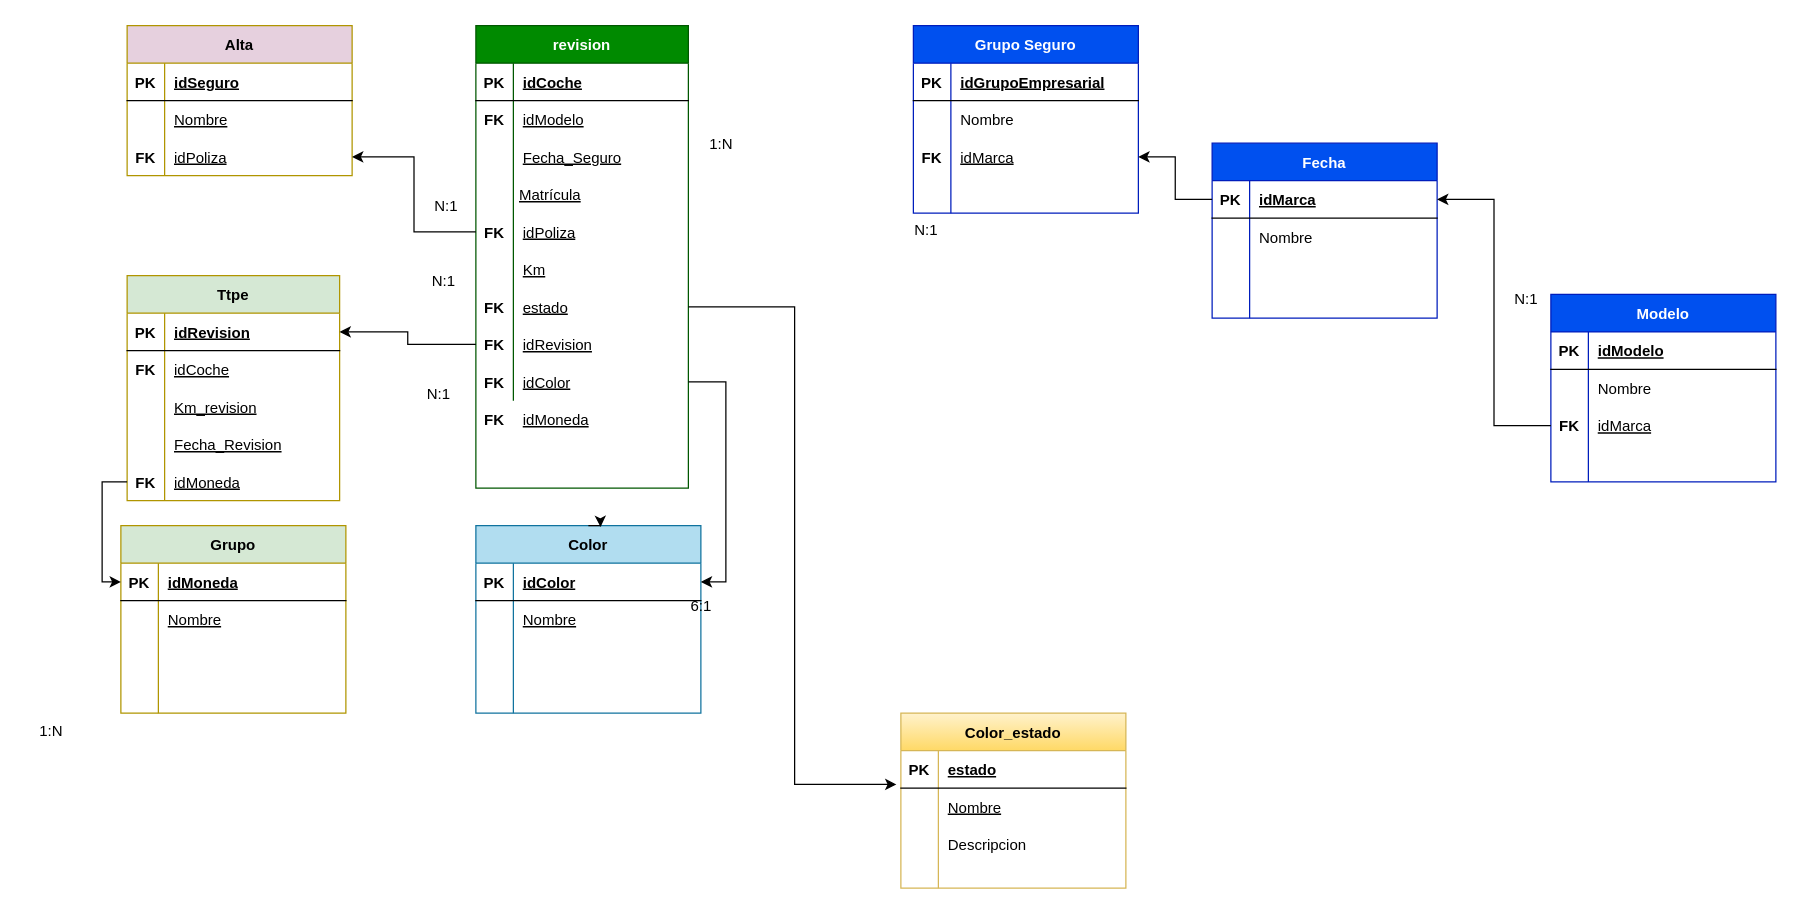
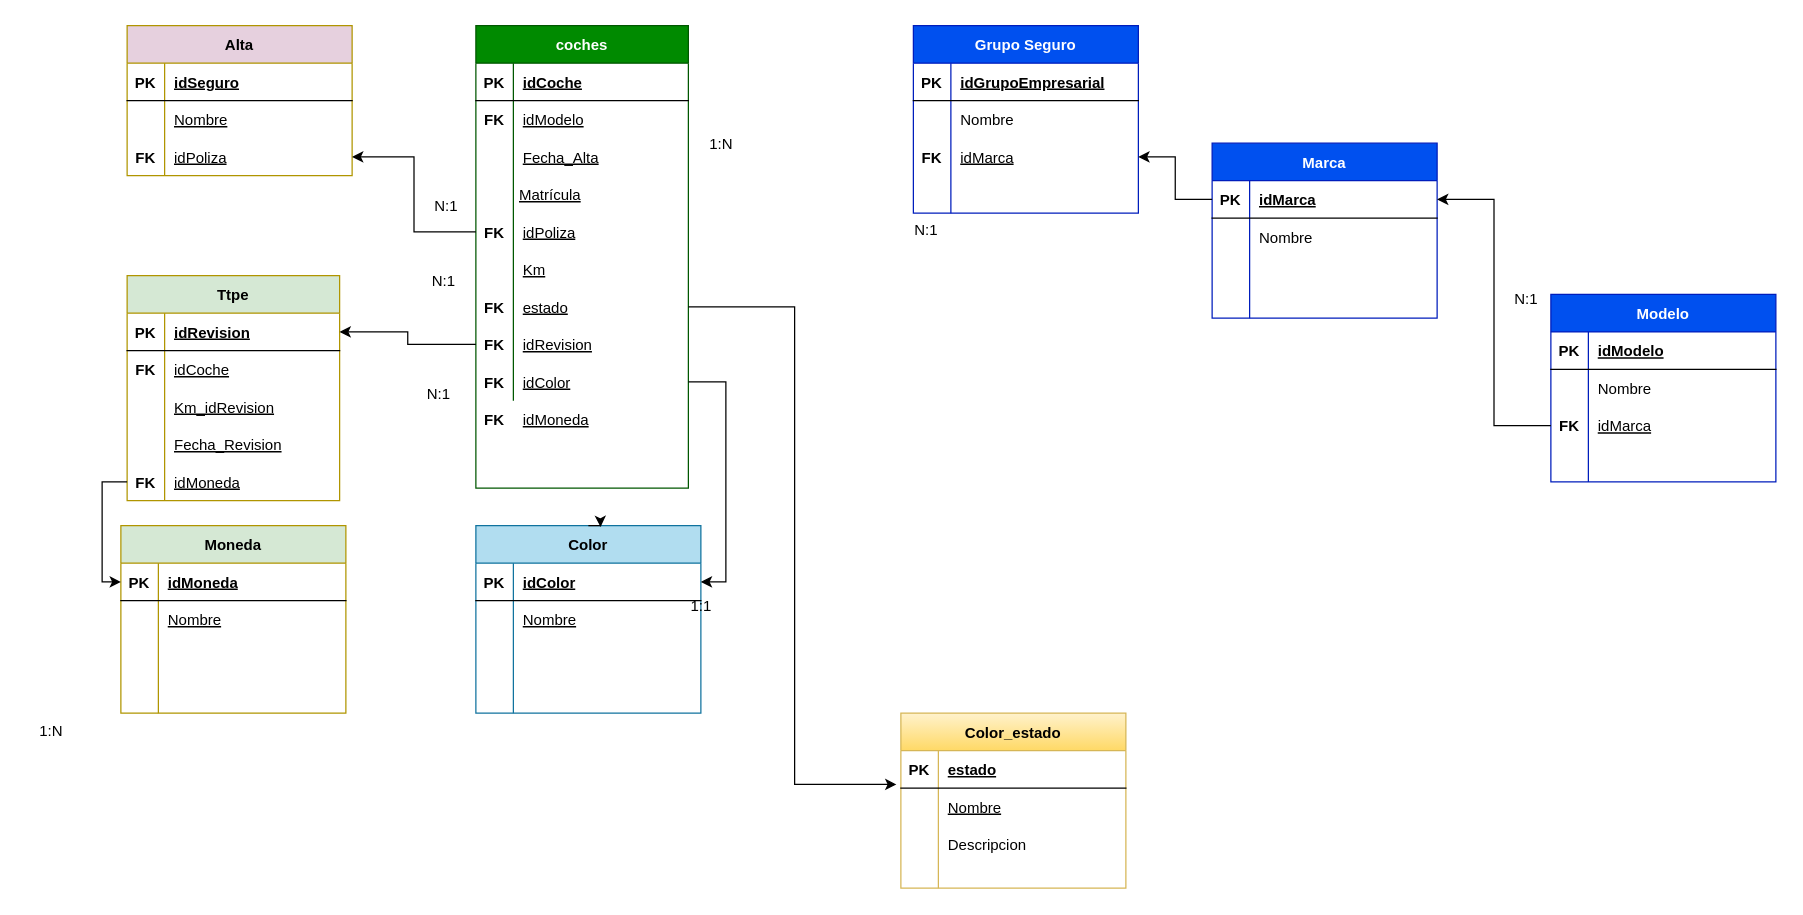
(581, 45) -> (581, 45)
(573, 158) -> (563, 158)
(1324, 163) -> (1324, 163)
(216, 408) -> (223, 408)
(233, 545) -> (233, 545)
(701, 607) -> (701, 607)
